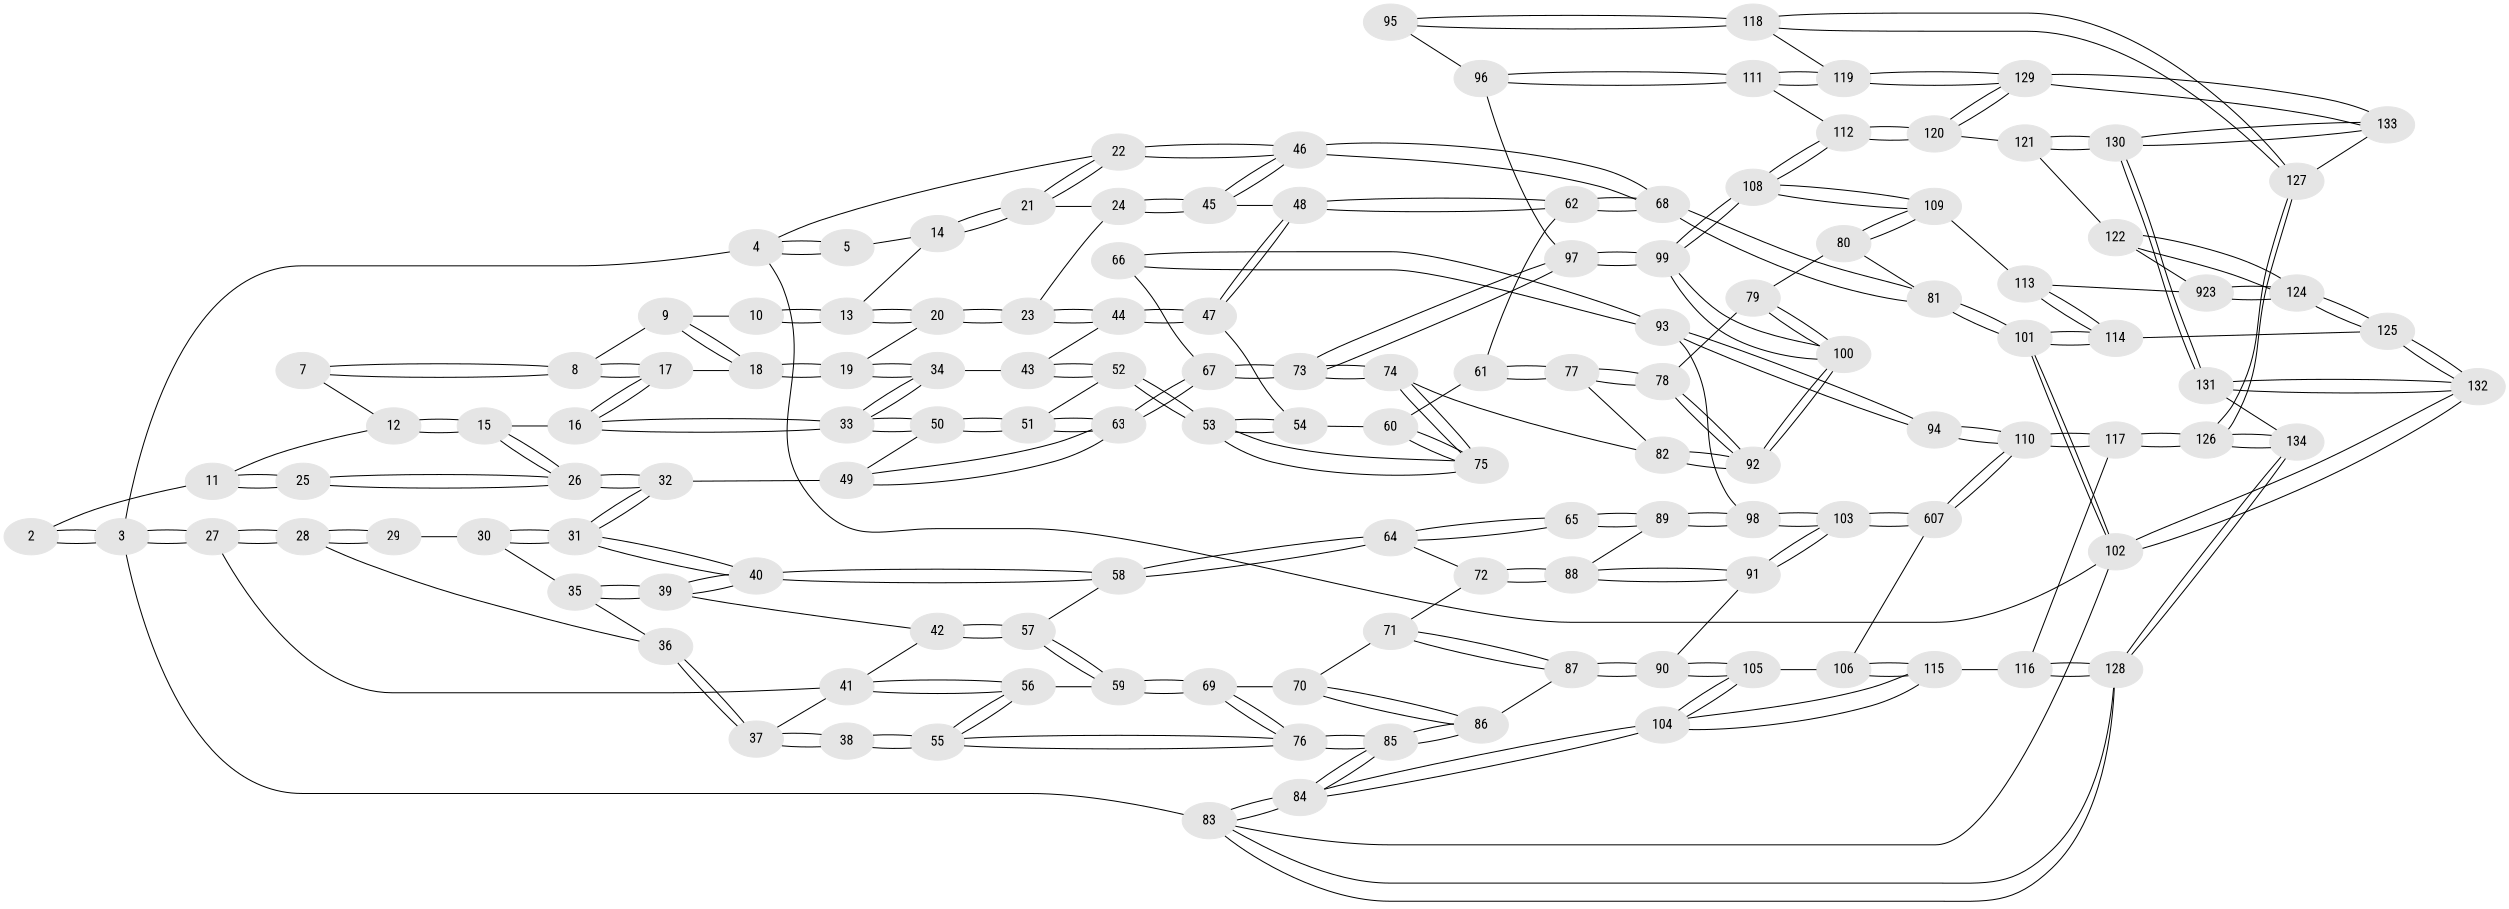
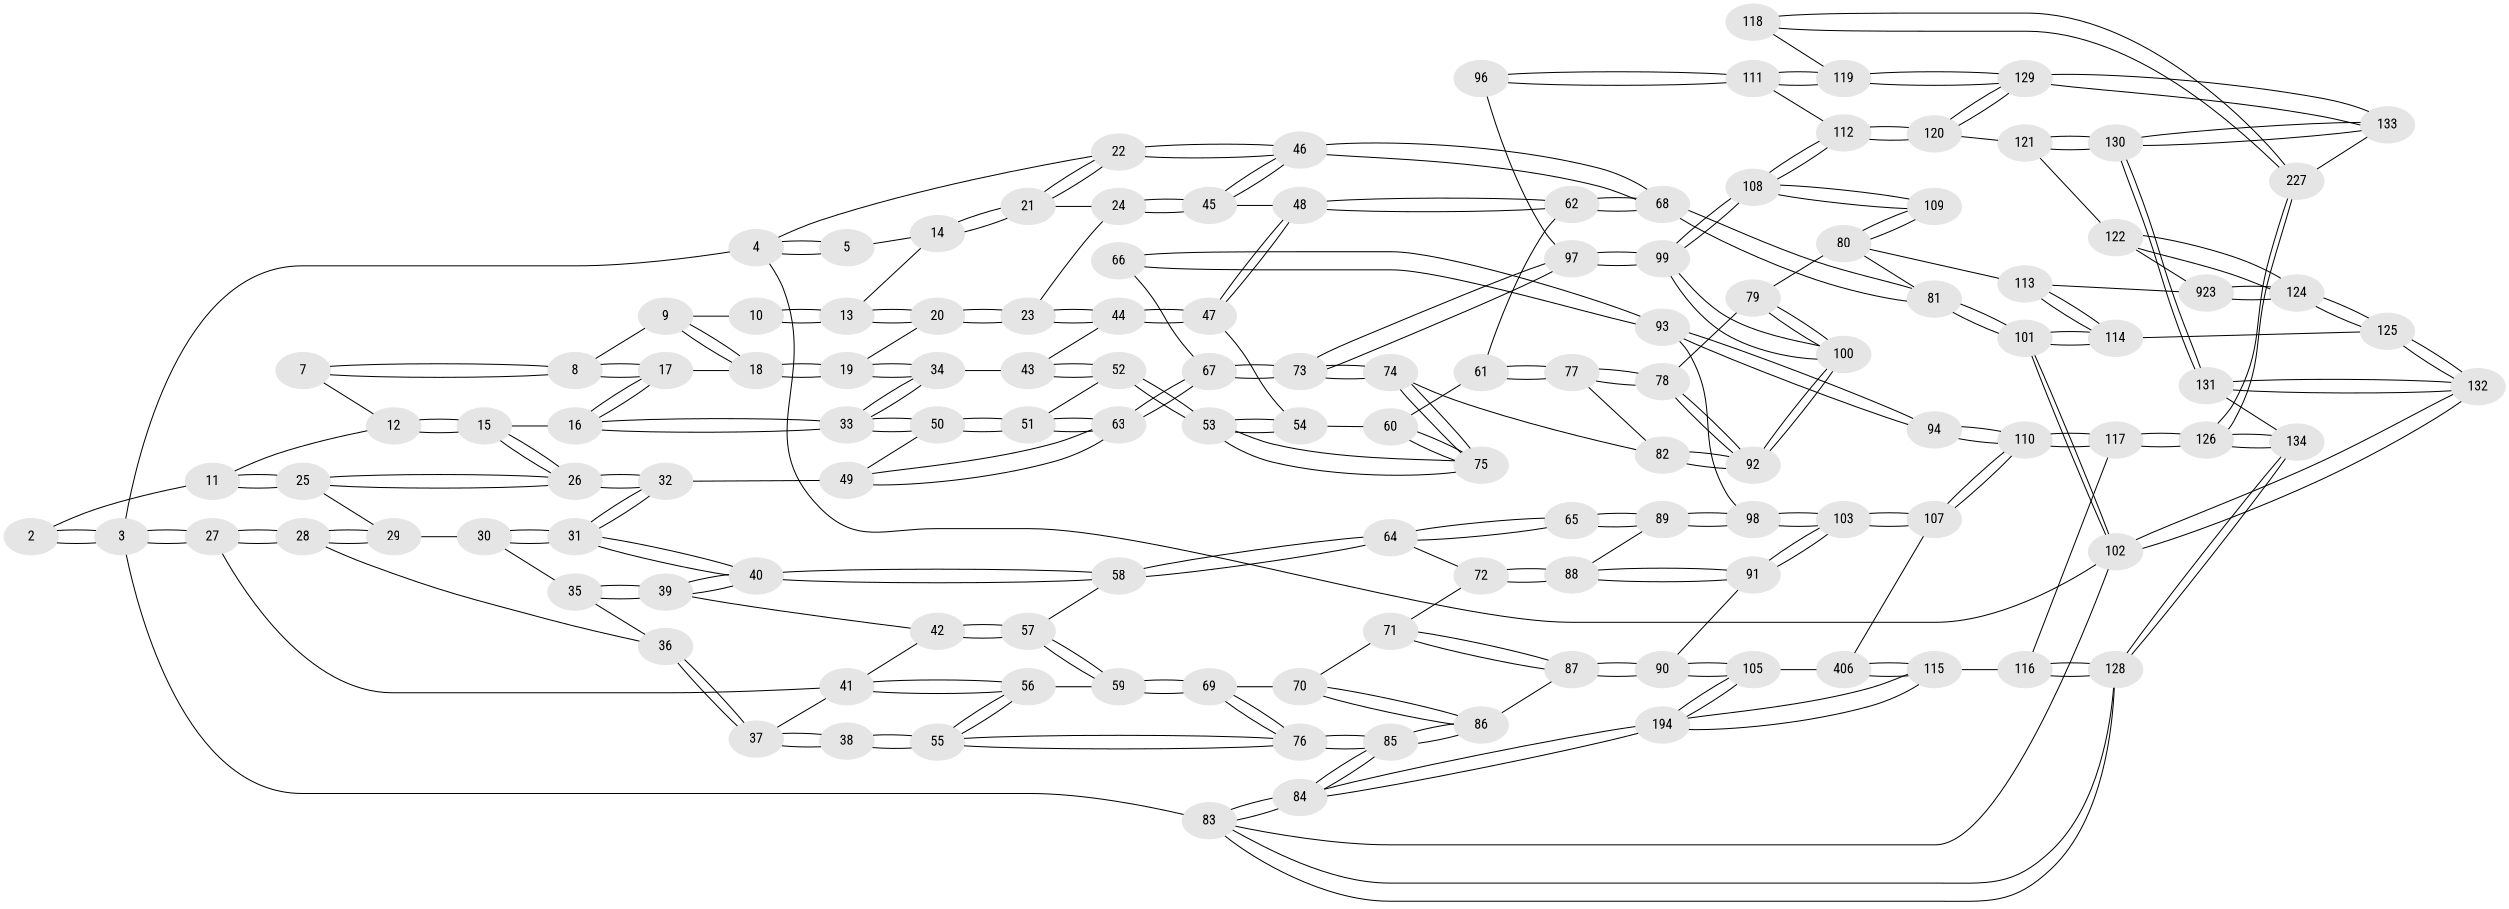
(1391, 22) -> none
(2297, 181) -> (2297, 181)
(1980, 245) -> (1934, 264)
none -> (349, 509)
(1934, 520) -> (1934, 520)
(1844, 670) -> (1844, 670)
(1662, 725) -> (1662, 725)
